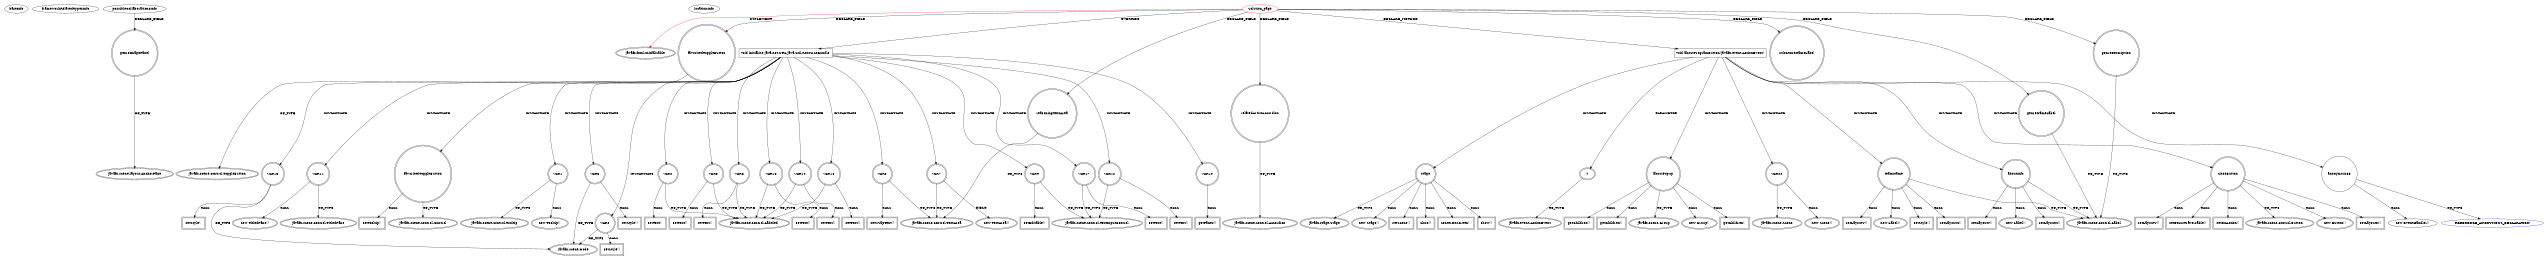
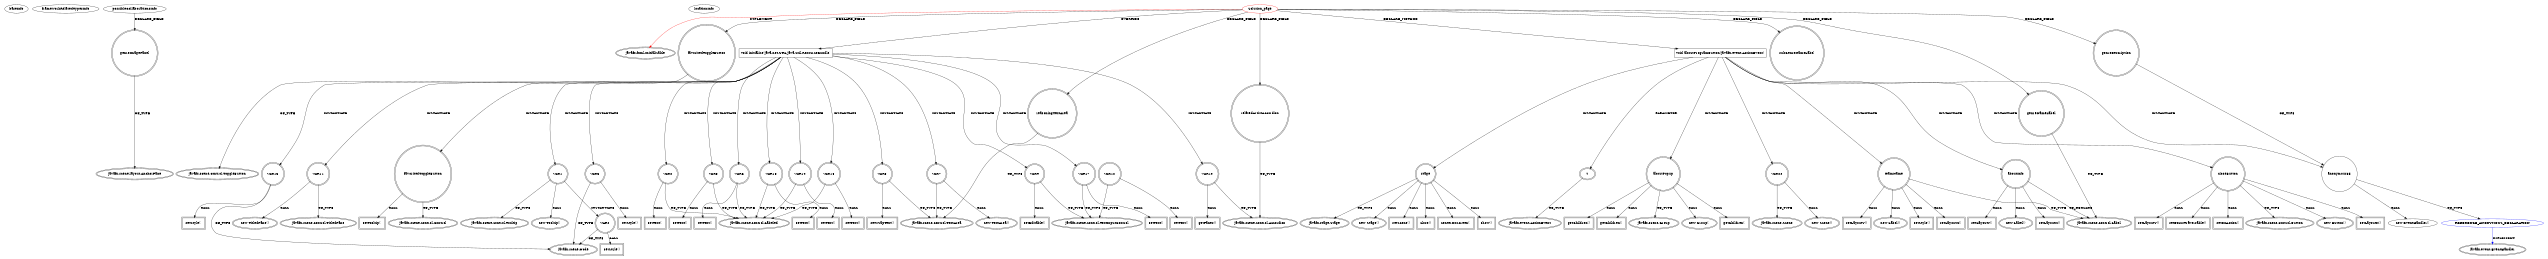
(998, 69) -> none
(656, 91) -> (580, 198)
(2113, 142) -> (2229, 114)
none -> (1231, 200)
(981, 208) -> (981, 208)
(2081, 208) -> (2081, 208)
none -> (2493, 250)
